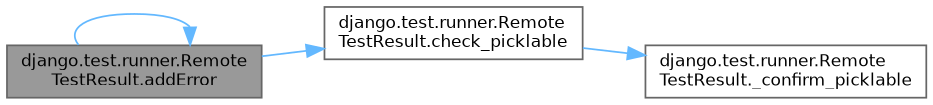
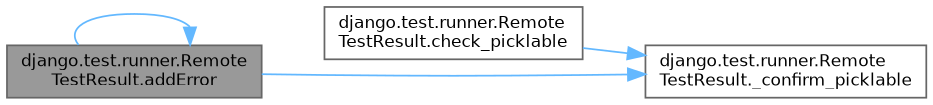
(284, 54) -> (445, 76)
